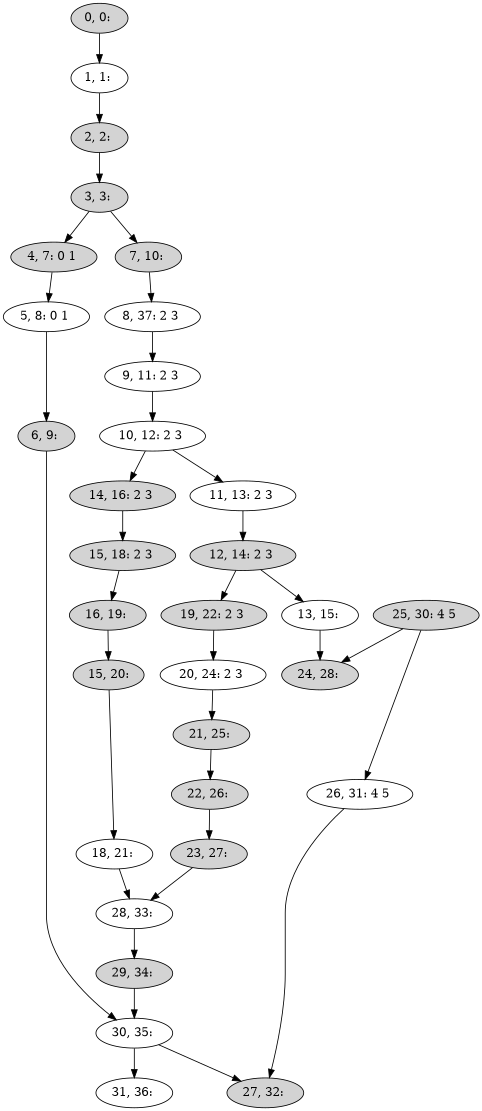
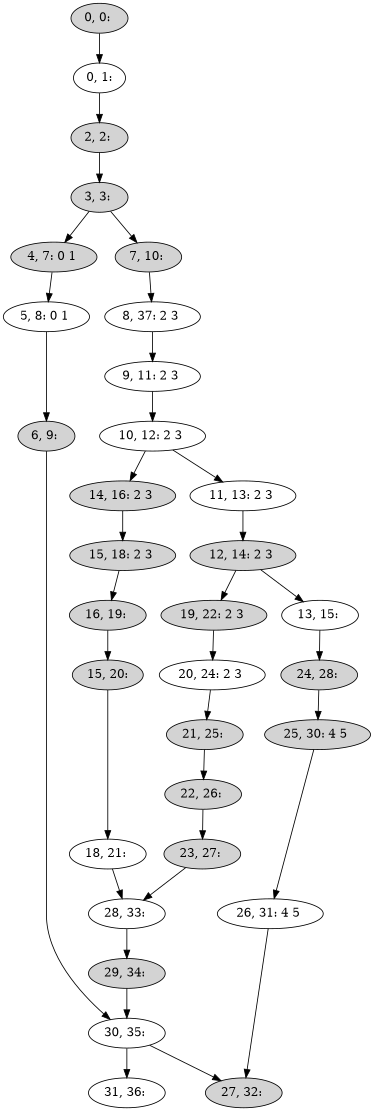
(100, 78) -> (100, 78)
(376, 644) -> (319, 701)
